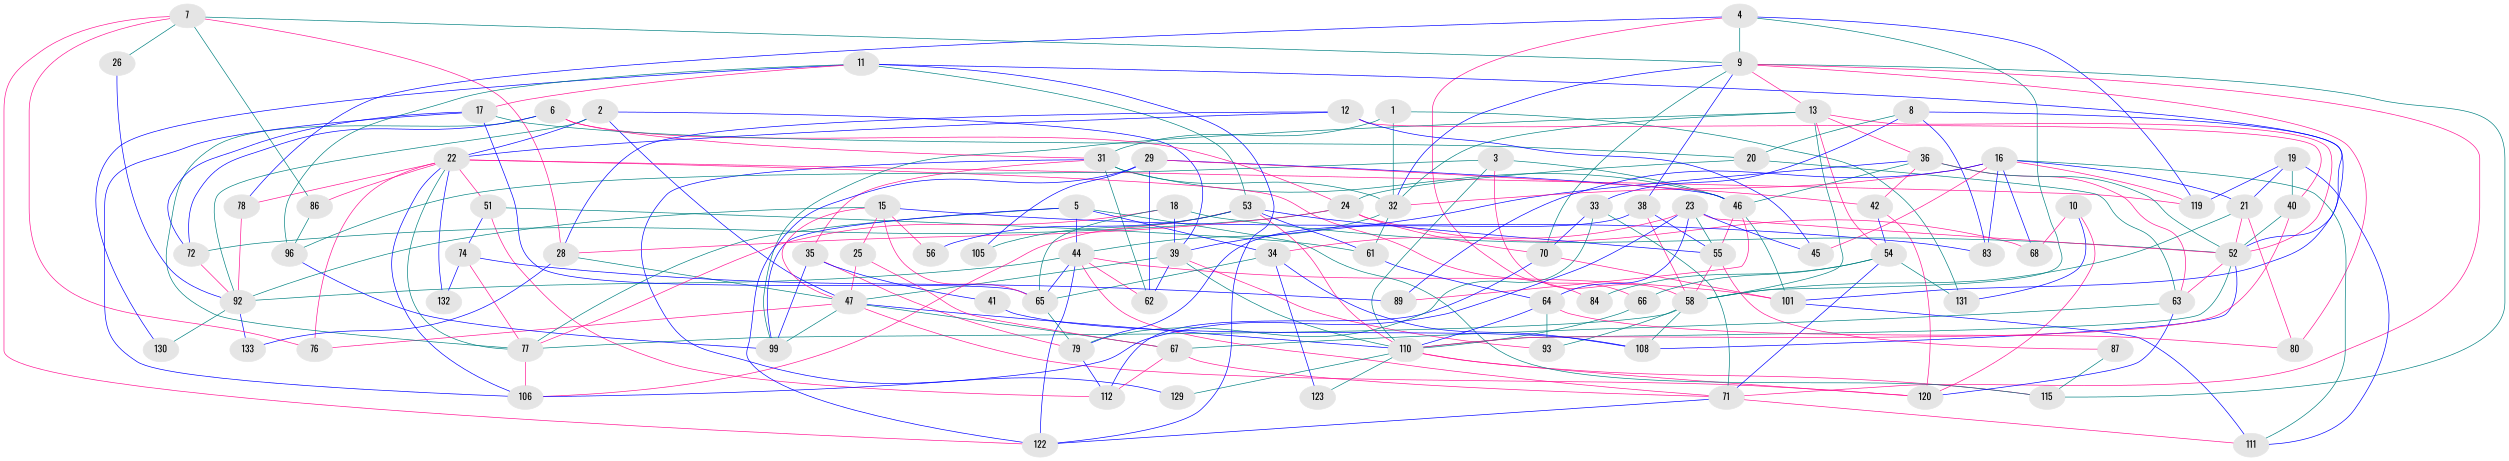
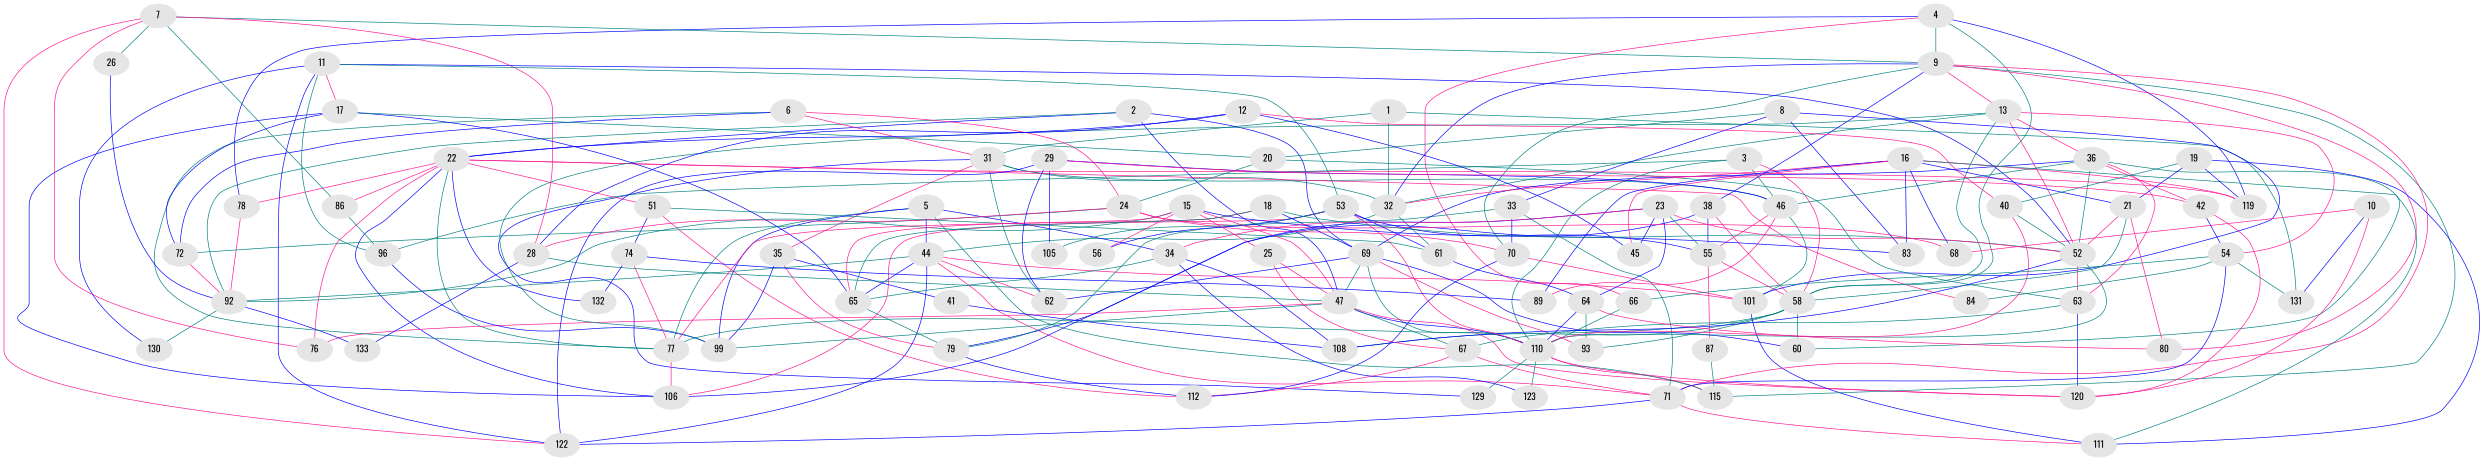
(1175, 254) -> (1366, 254)
none -> (1797, 350)
